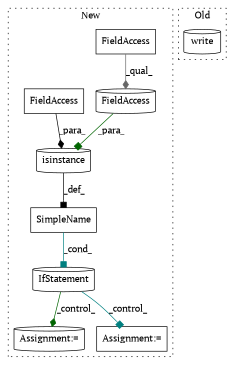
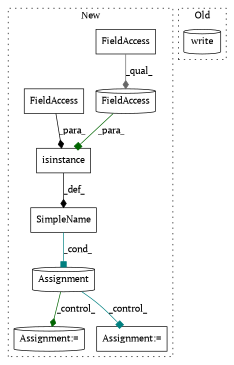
(64, 161) -> (64, 161)
(64, 187) -> (64, 186)
(64, 279) -> (64, 279)
